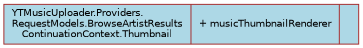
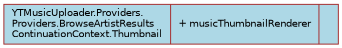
(97, 24) -> (83, 24)
